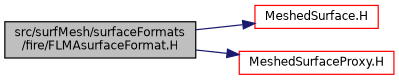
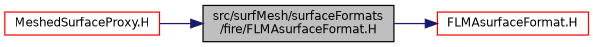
(317, 17) -> (513, 24)
(211, 52) -> (175, 24)
